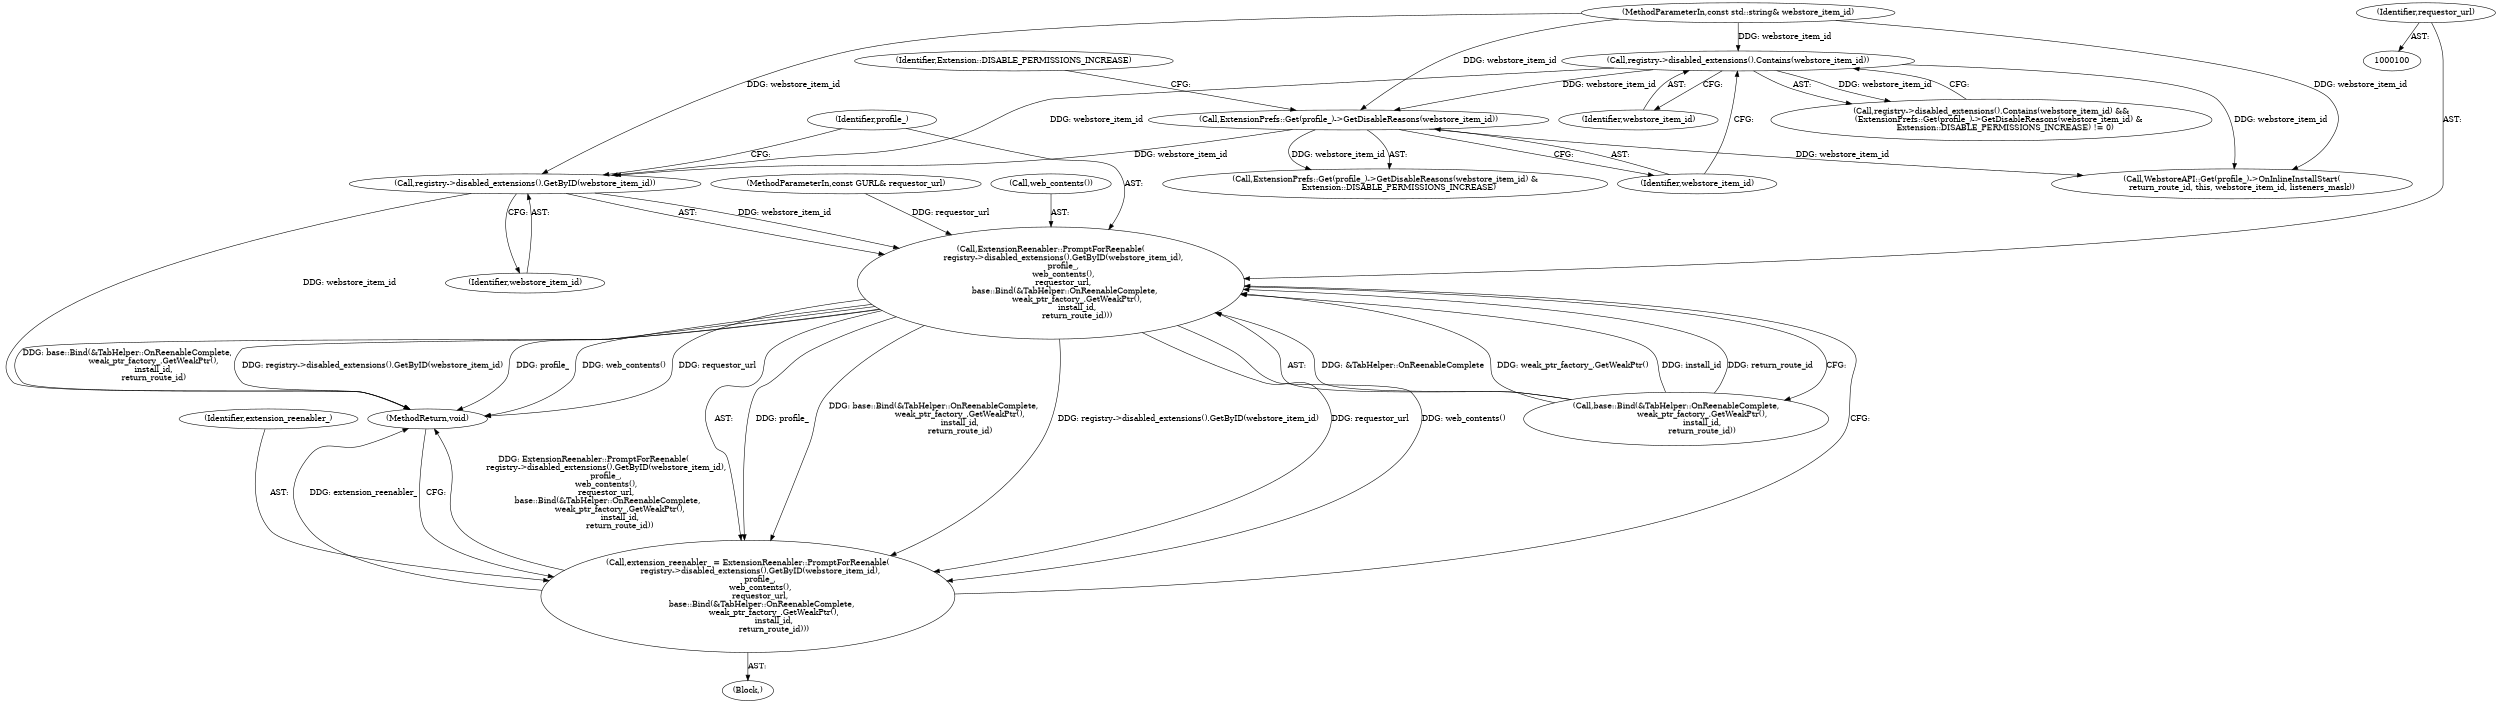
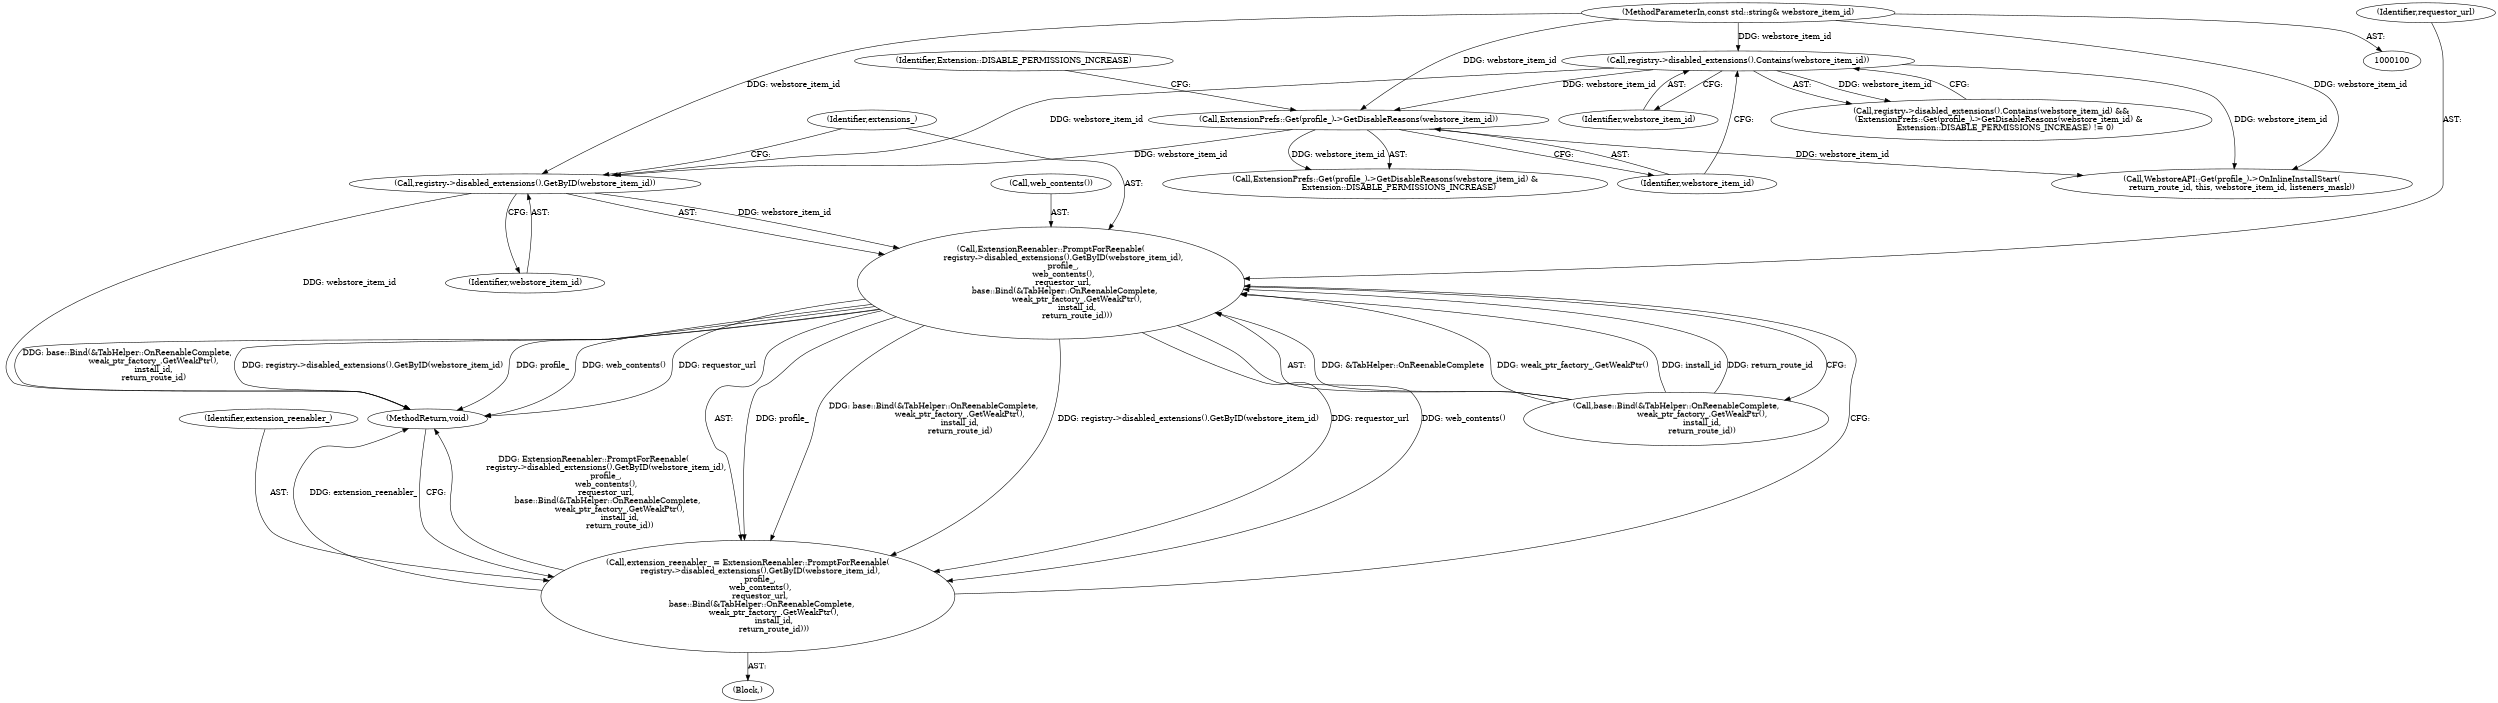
(2411, 35) -> (2138, 18)
(872, 120) -> (872, 120)
(846, 184) -> none
